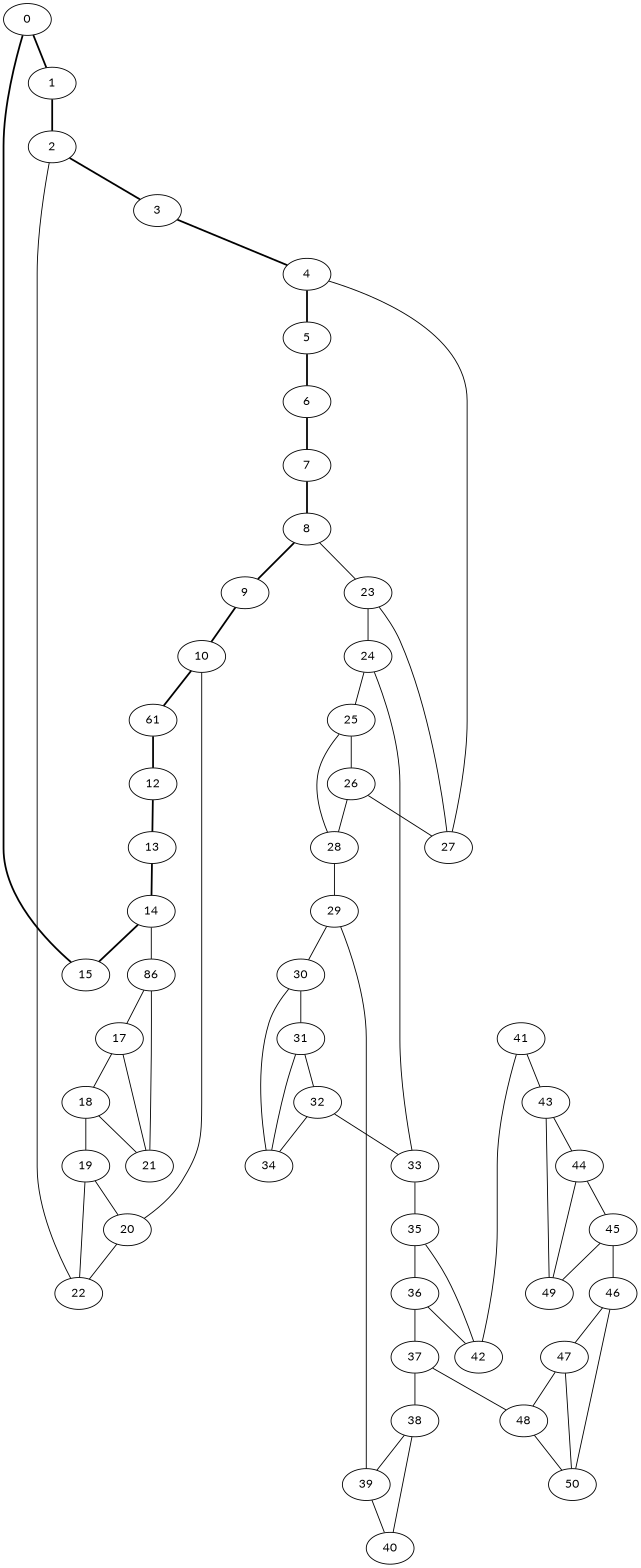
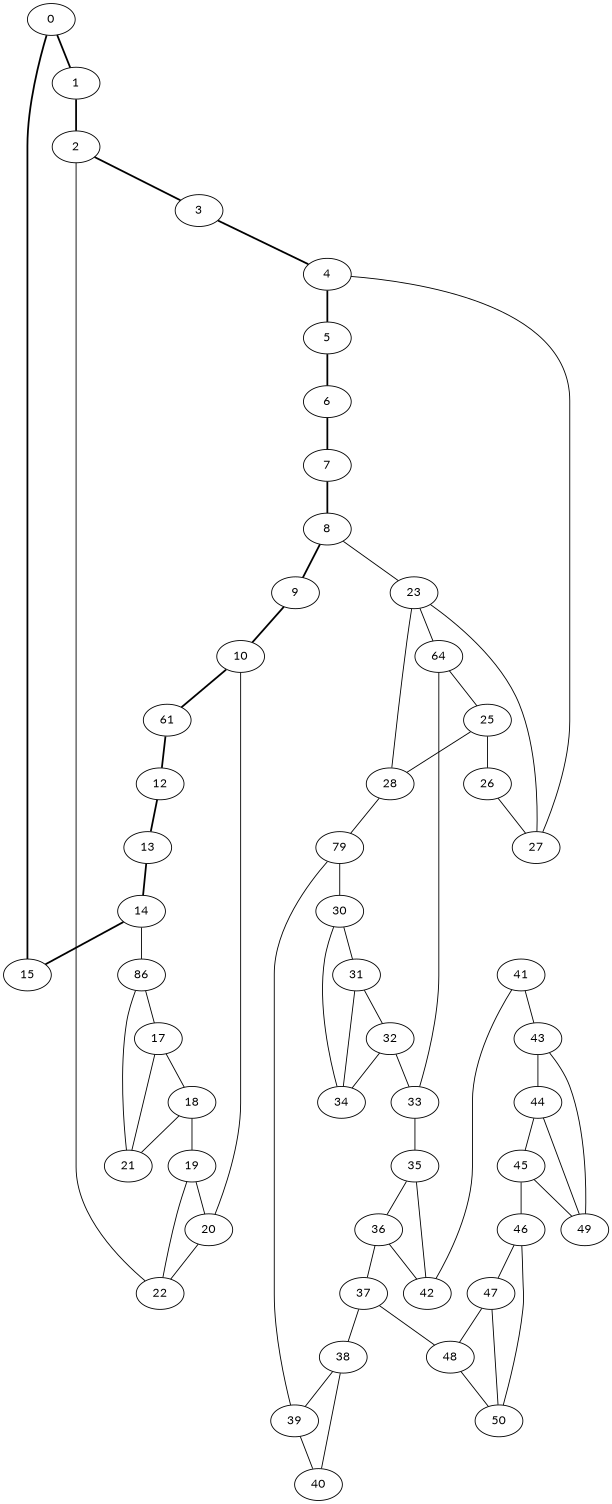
(368, 656) -> (439, 656)
(343, 816) -> (401, 688)
(334, 911) -> (340, 848)
